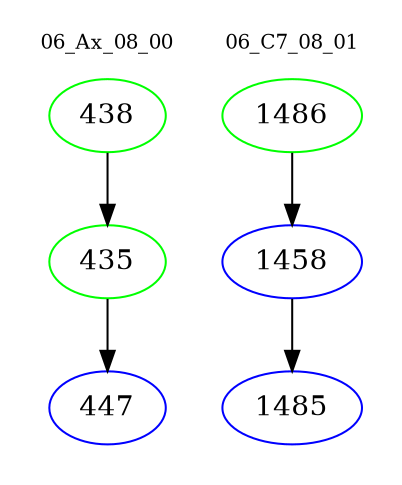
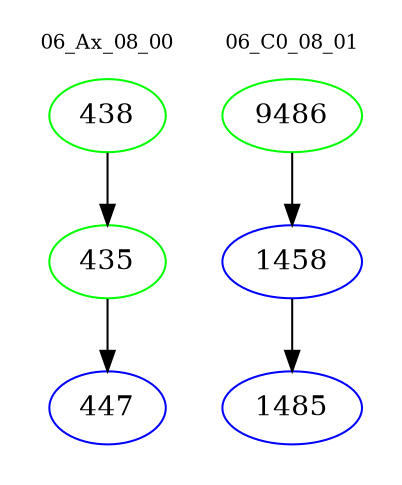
(292, 44) -> (292, 44)
(292, 116) -> (292, 116)
